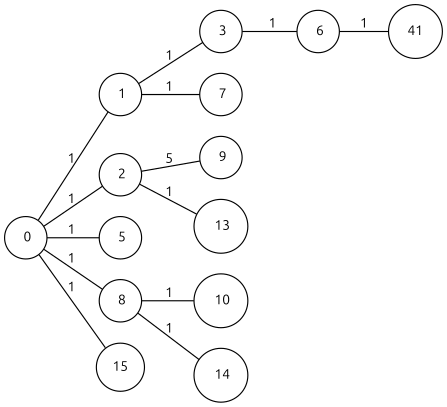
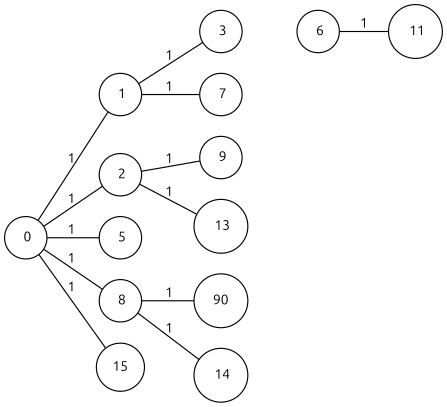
(270, 32) -> none
(415, 32) -> (415, 32)
(169, 159) -> (169, 159)
(221, 301) -> (221, 301)
